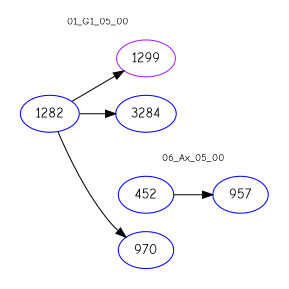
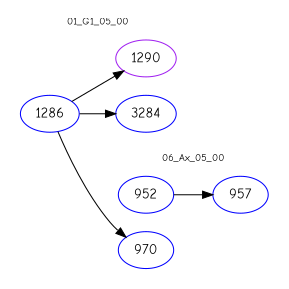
(146, 58) -> (146, 58)
(50, 114) -> (50, 114)
(146, 195) -> (146, 195)
